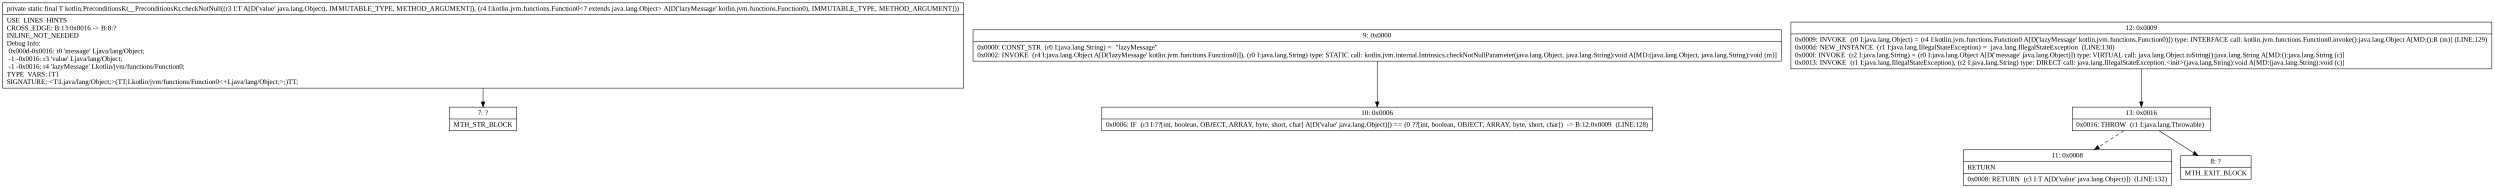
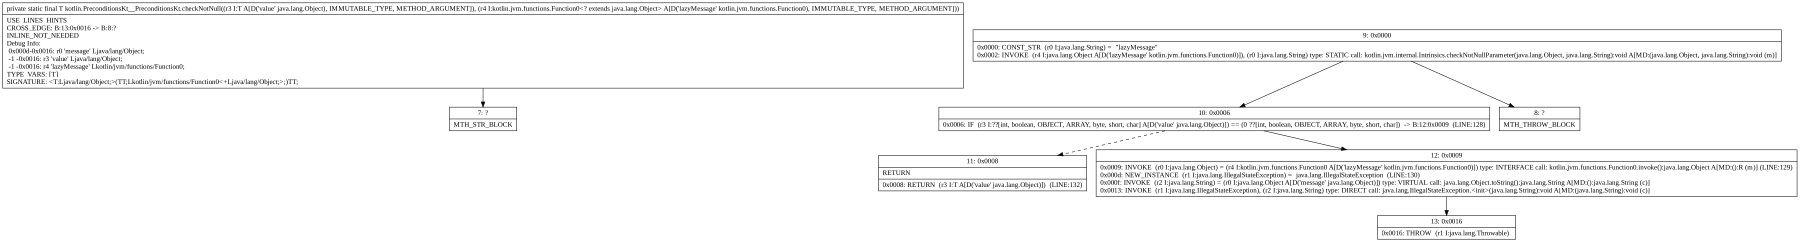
(2111, 139) -> (1114, 143)
none -> (1303, 140)
(2176, 142) -> (1460, 83)
(2216, 173) -> (1540, 125)
